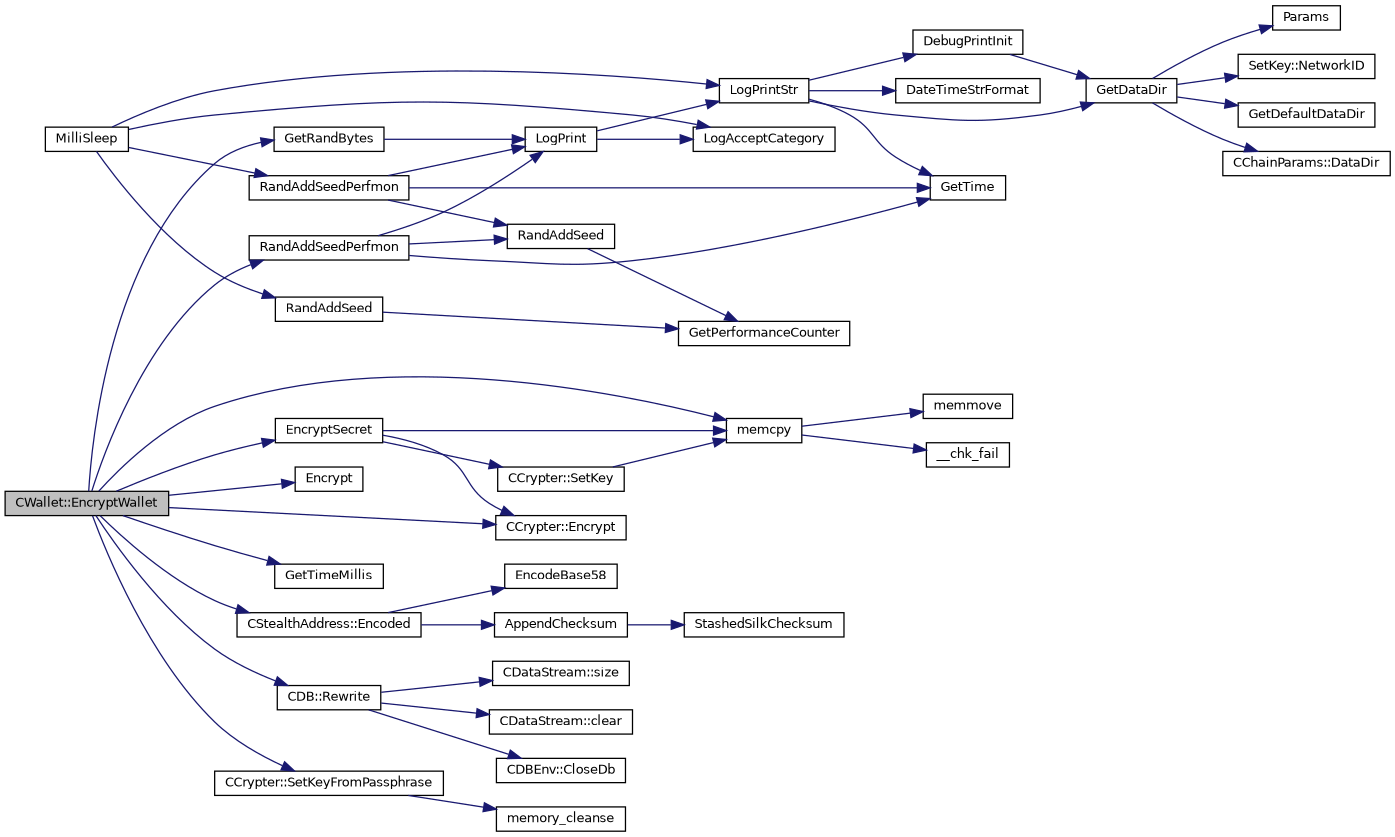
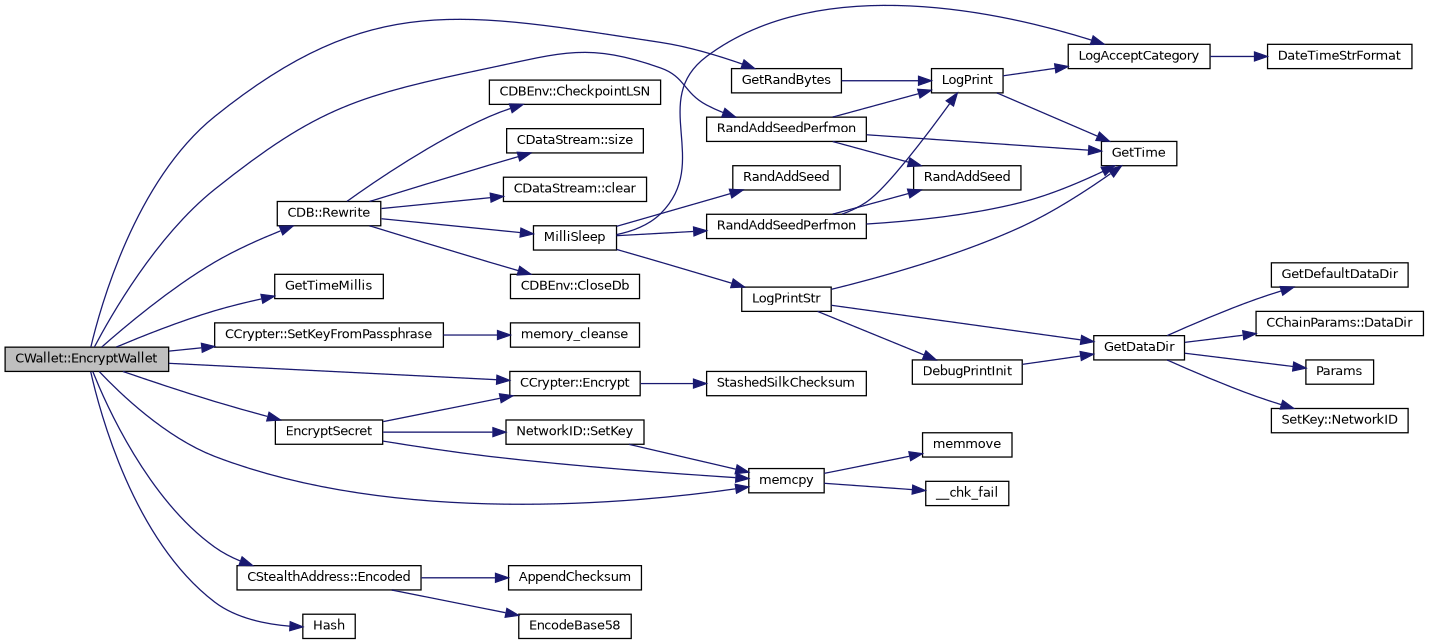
(846, 91) -> (1232, 56)
none -> (575, 92)
(630, 123) -> (1047, 115)
none -> (451, 226)
(764, 334) -> none
(329, 479) -> (329, 626)
(561, 479) -> (575, 432)
(649, 625) -> (667, 384)
